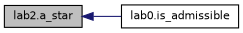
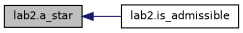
(180, 16) -> (180, 16)
